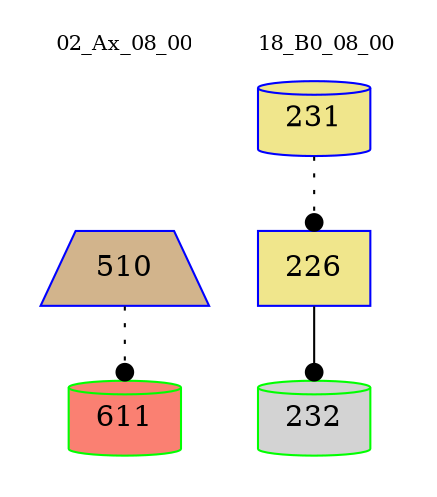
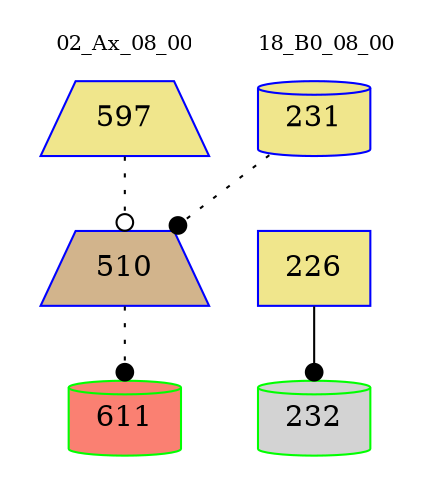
none -> (125, 119)
(314, 185) -> (210, 200)
